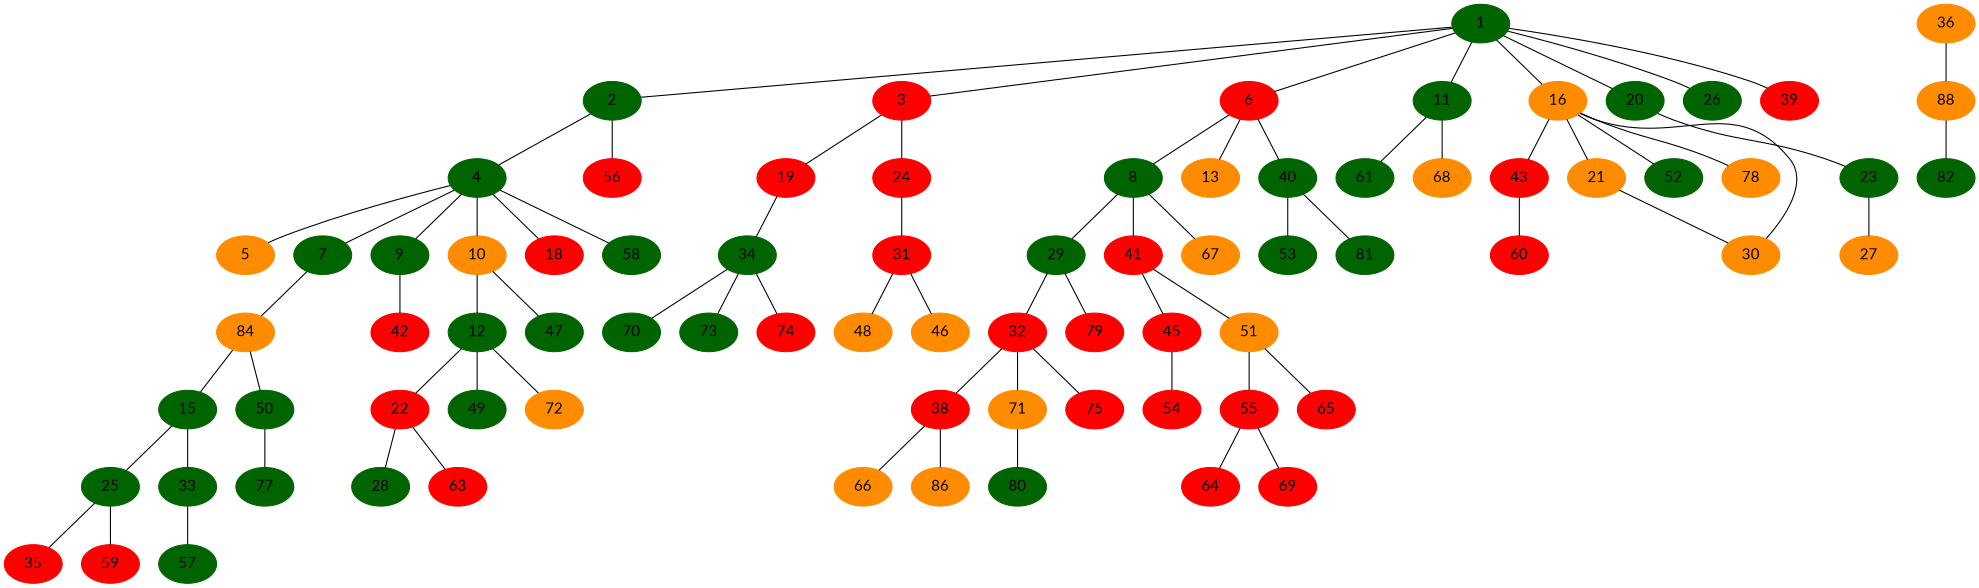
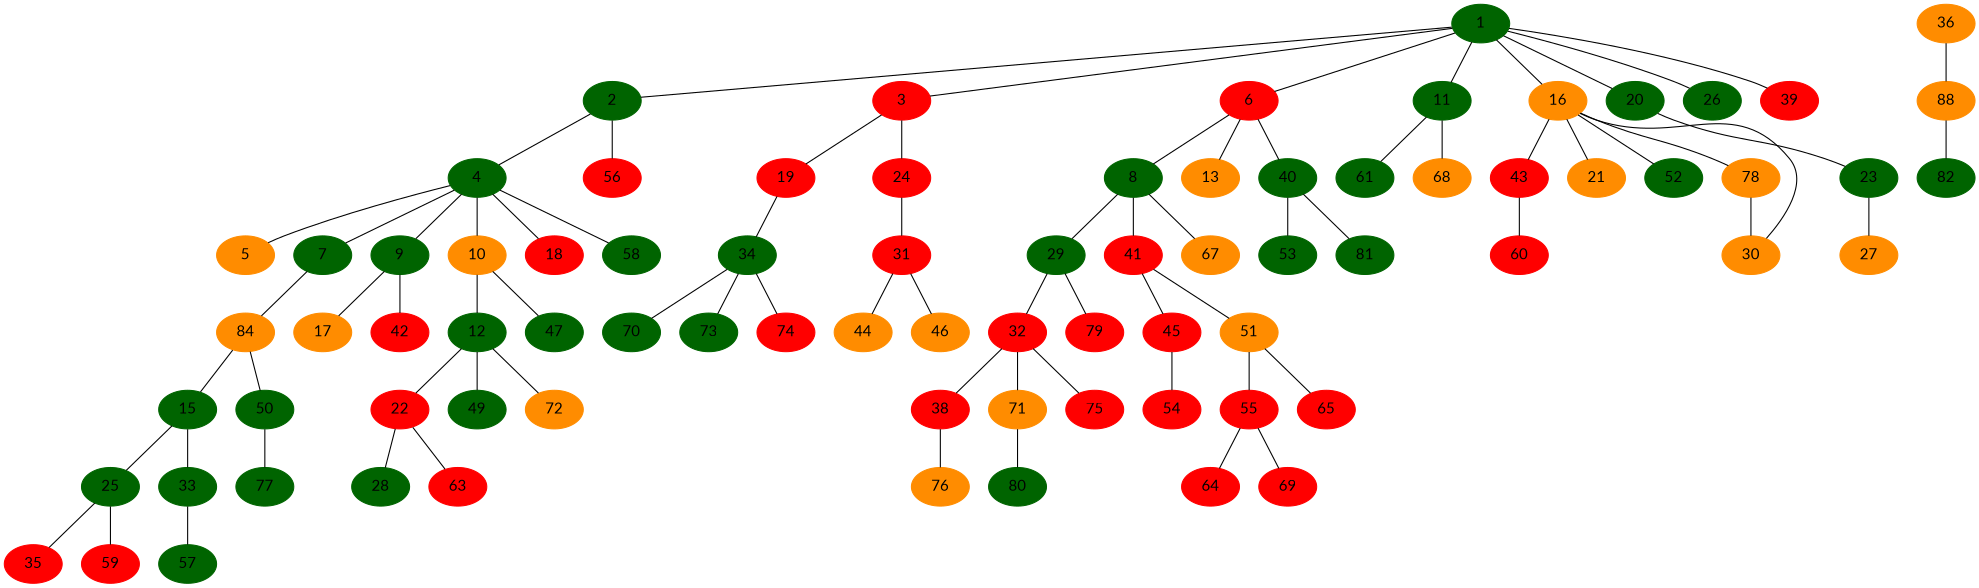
(1674, 217) -> (1751, 217)
none -> (323, 332)
(863, 332) -> (863, 332)
(863, 487) -> none
(940, 487) -> (940, 487)
